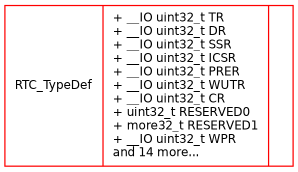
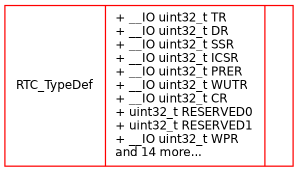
(186, 126) -> (184, 126)
